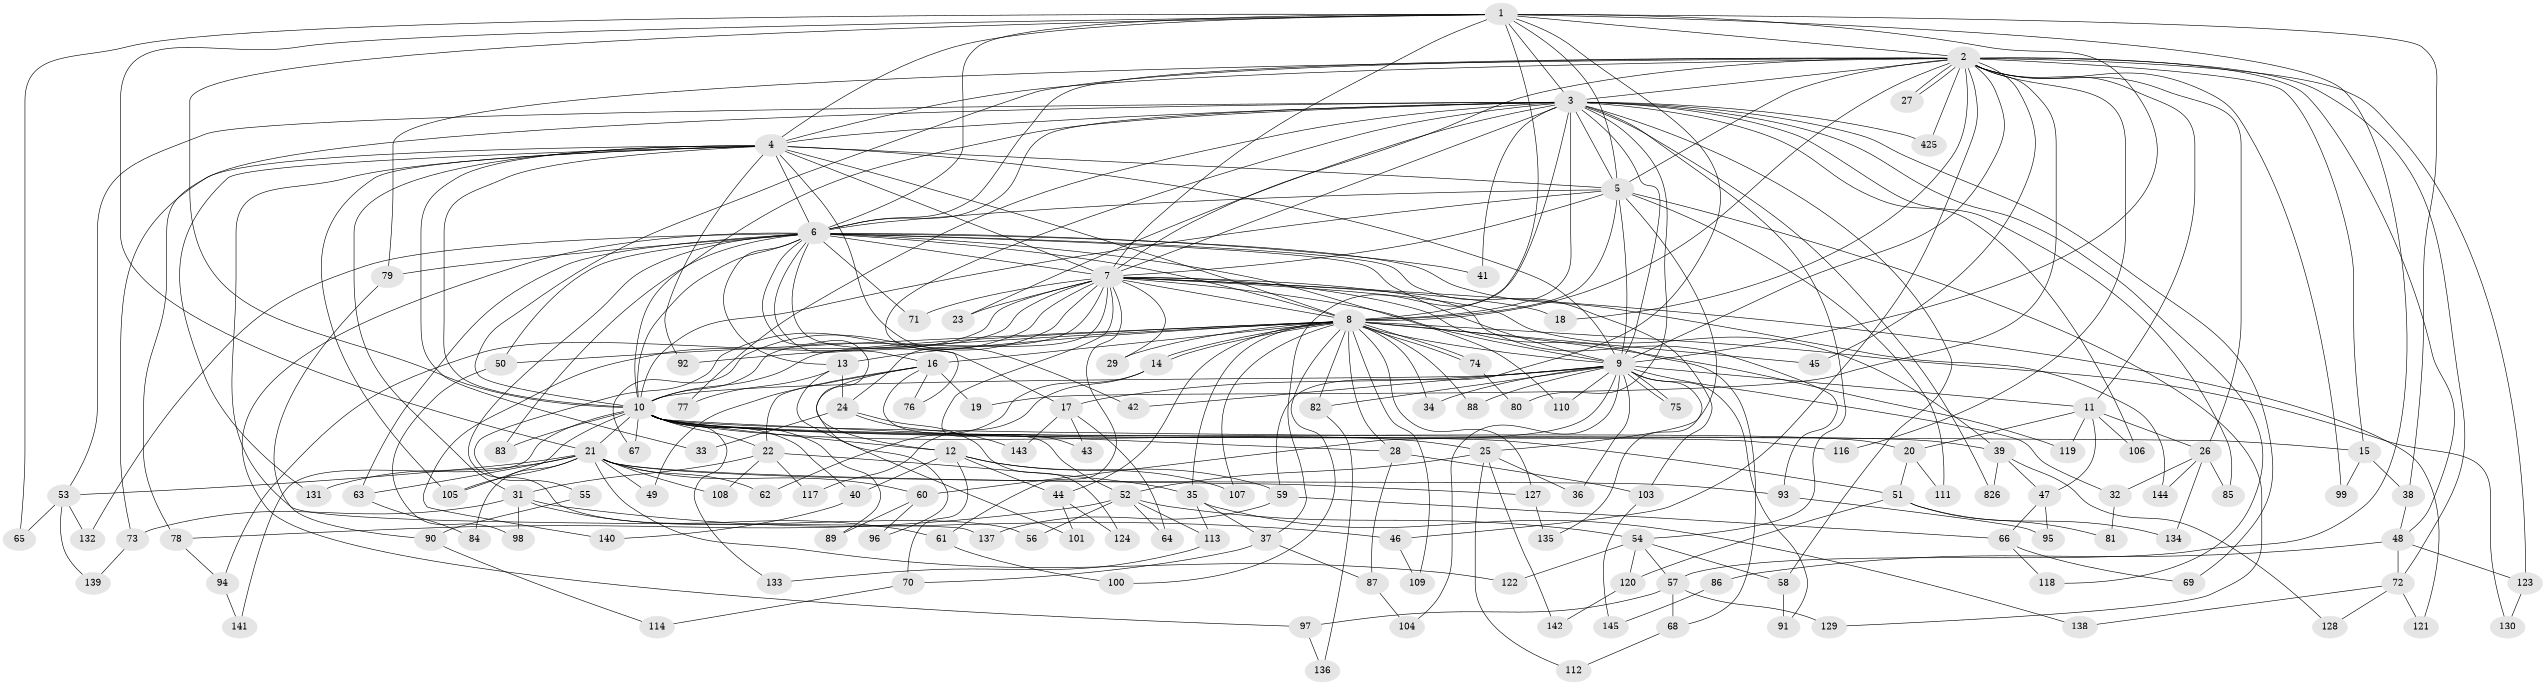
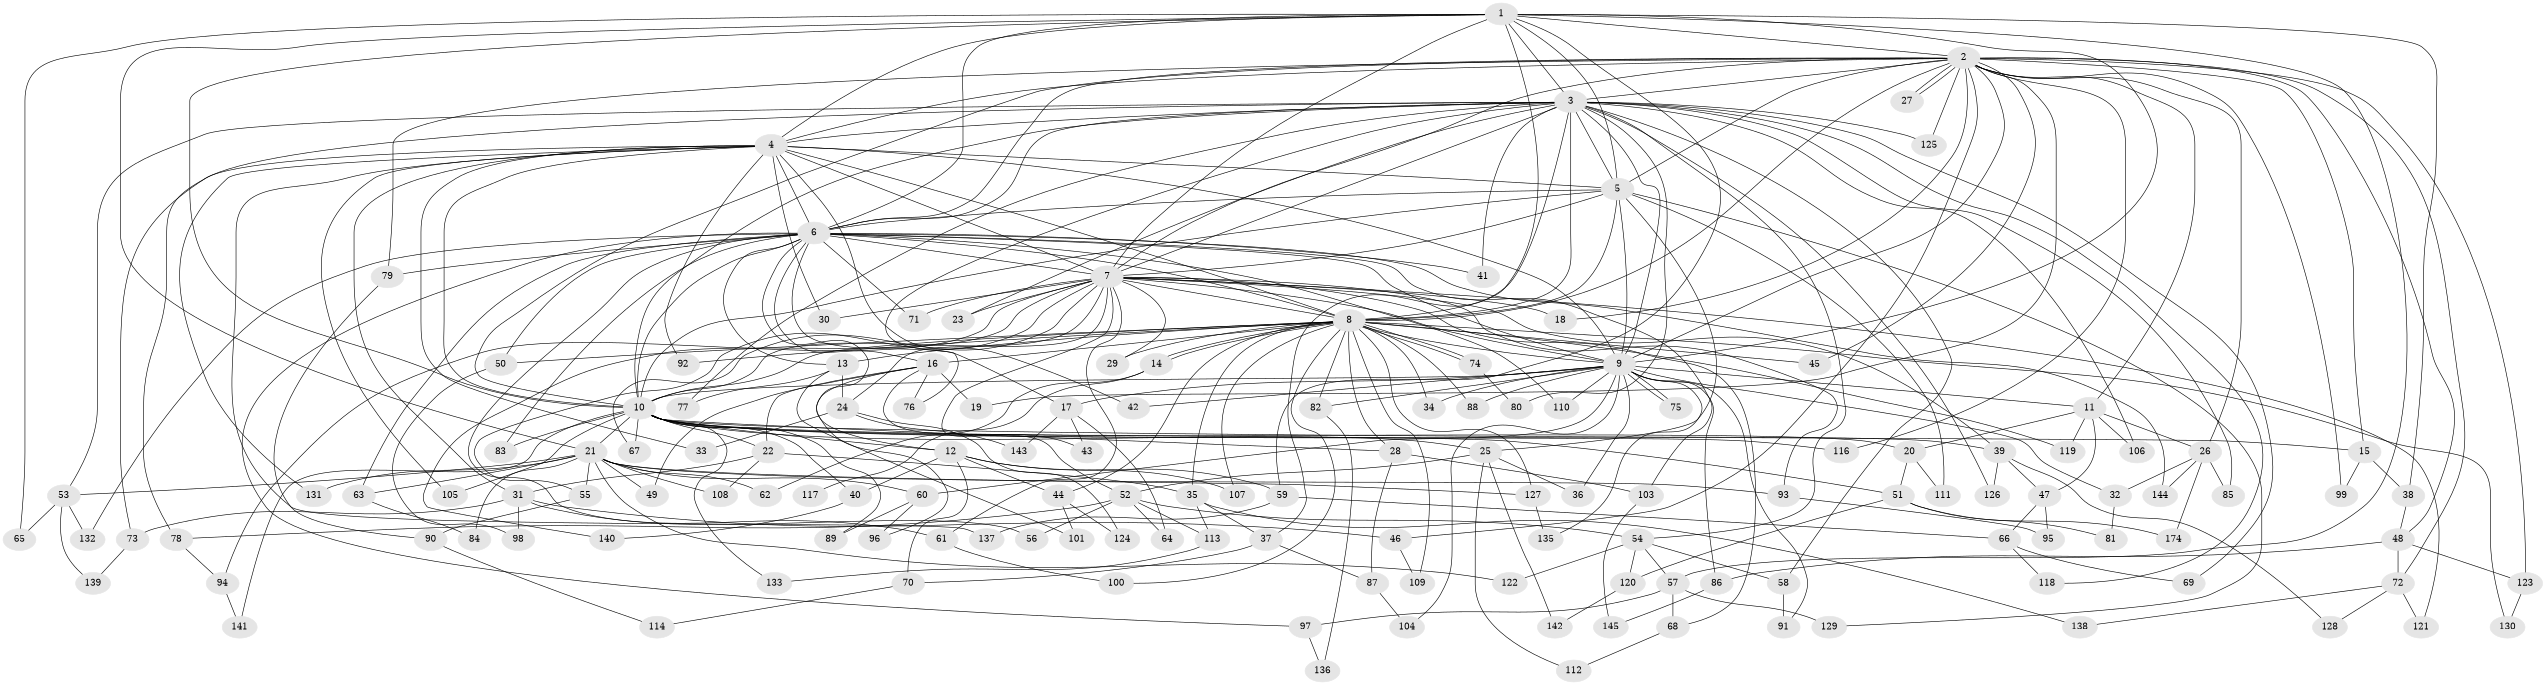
(1929, 145) -> (1929, 145)
none -> (824, 321)
none -> (1705, 449)
(787, 471) -> none
(521, 474) -> (588, 474)
(1992, 496) -> (1992, 496)
(2174, 540) -> (2174, 540)
